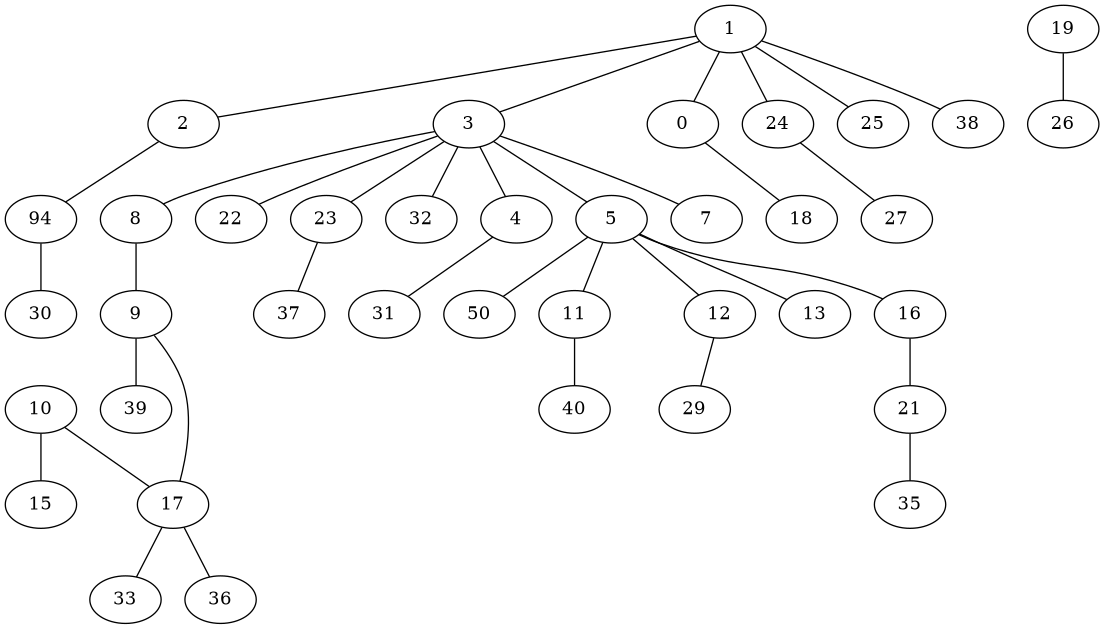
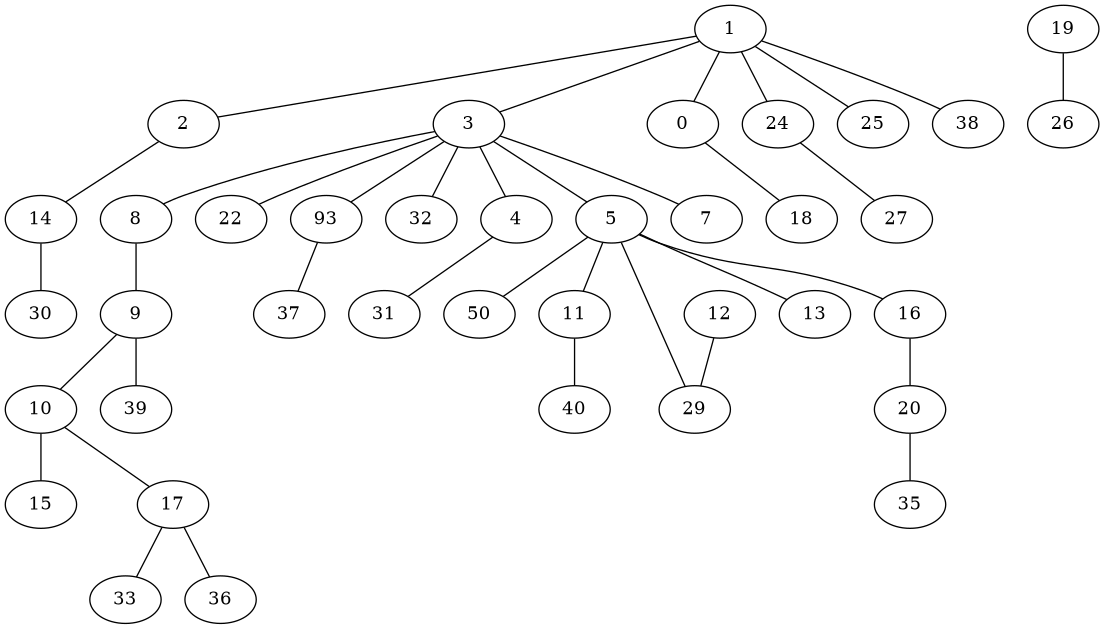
(41, 219) -> (41, 219)
(326, 219) -> (326, 219)
(666, 267) -> (653, 314)
(187, 404) -> (89, 362)
(910, 409) -> (910, 409)
